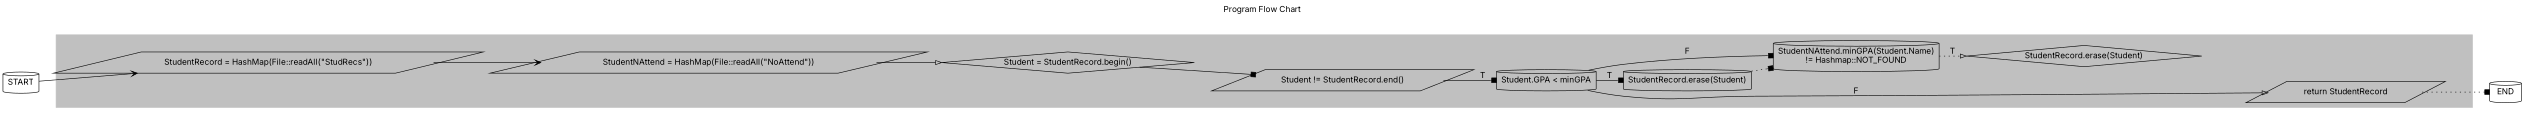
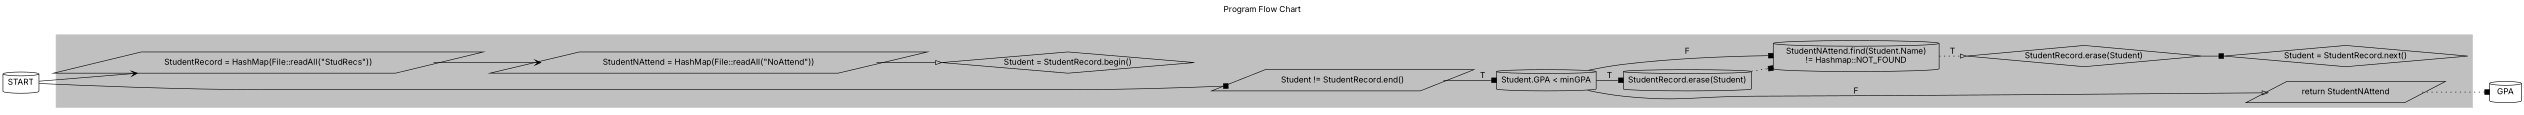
(1856, 56) -> (1856, 56)
none -> (2346, 56)
(1195, 71) -> (631, 90)
(2346, 92) -> (2346, 92)
(2506, 92) -> (2506, 92)
